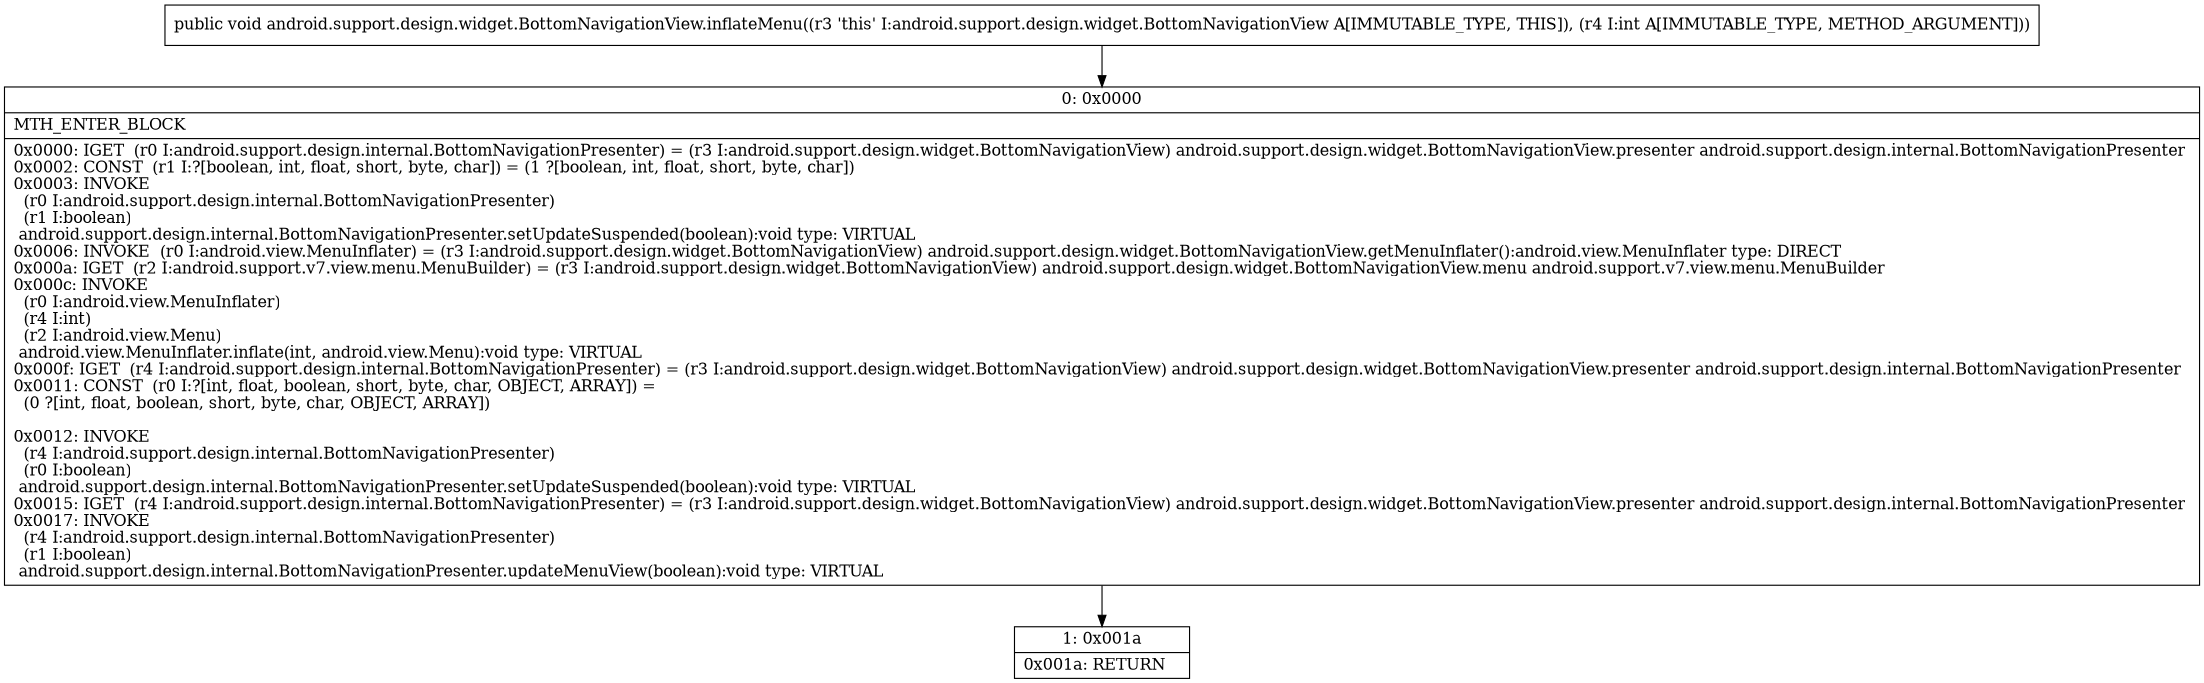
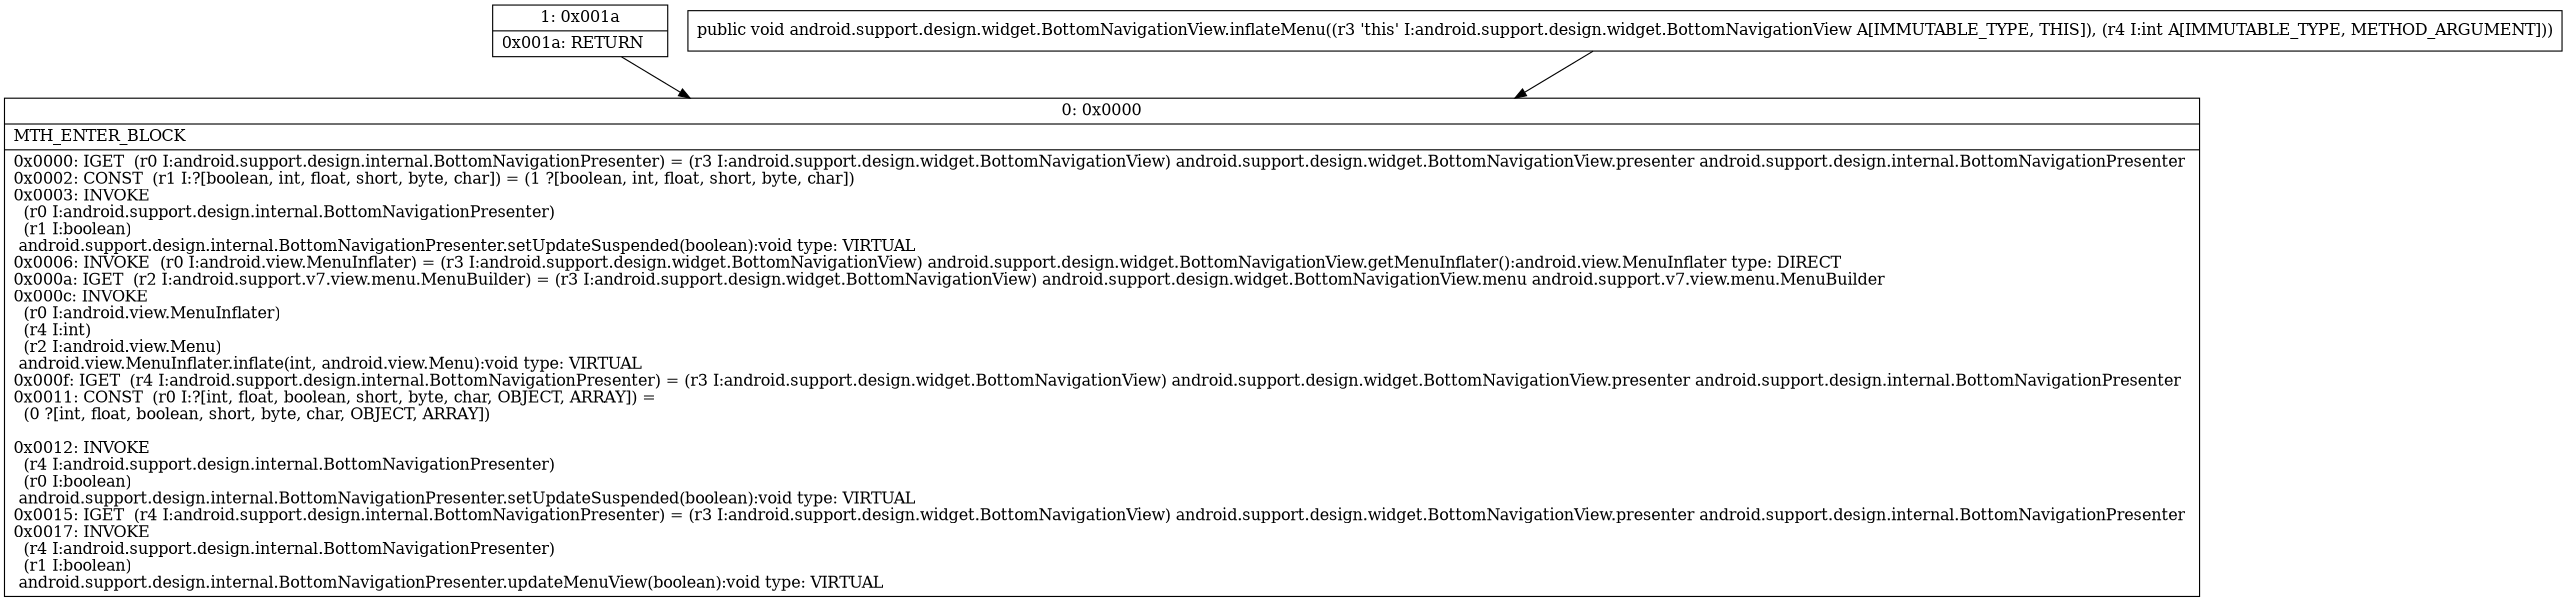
(1102, 600) -> (651, 75)
